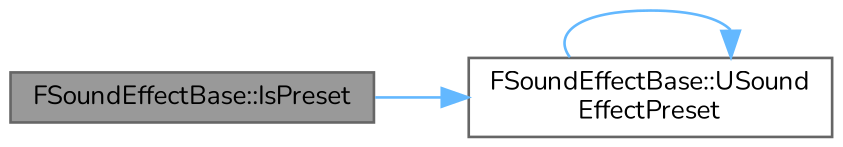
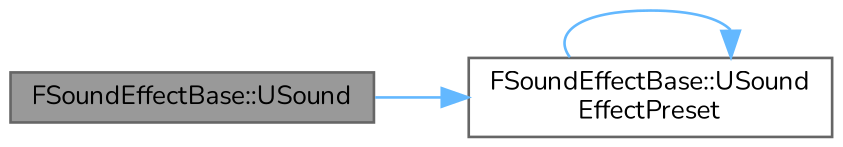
(192, 97) -> (192, 97)
